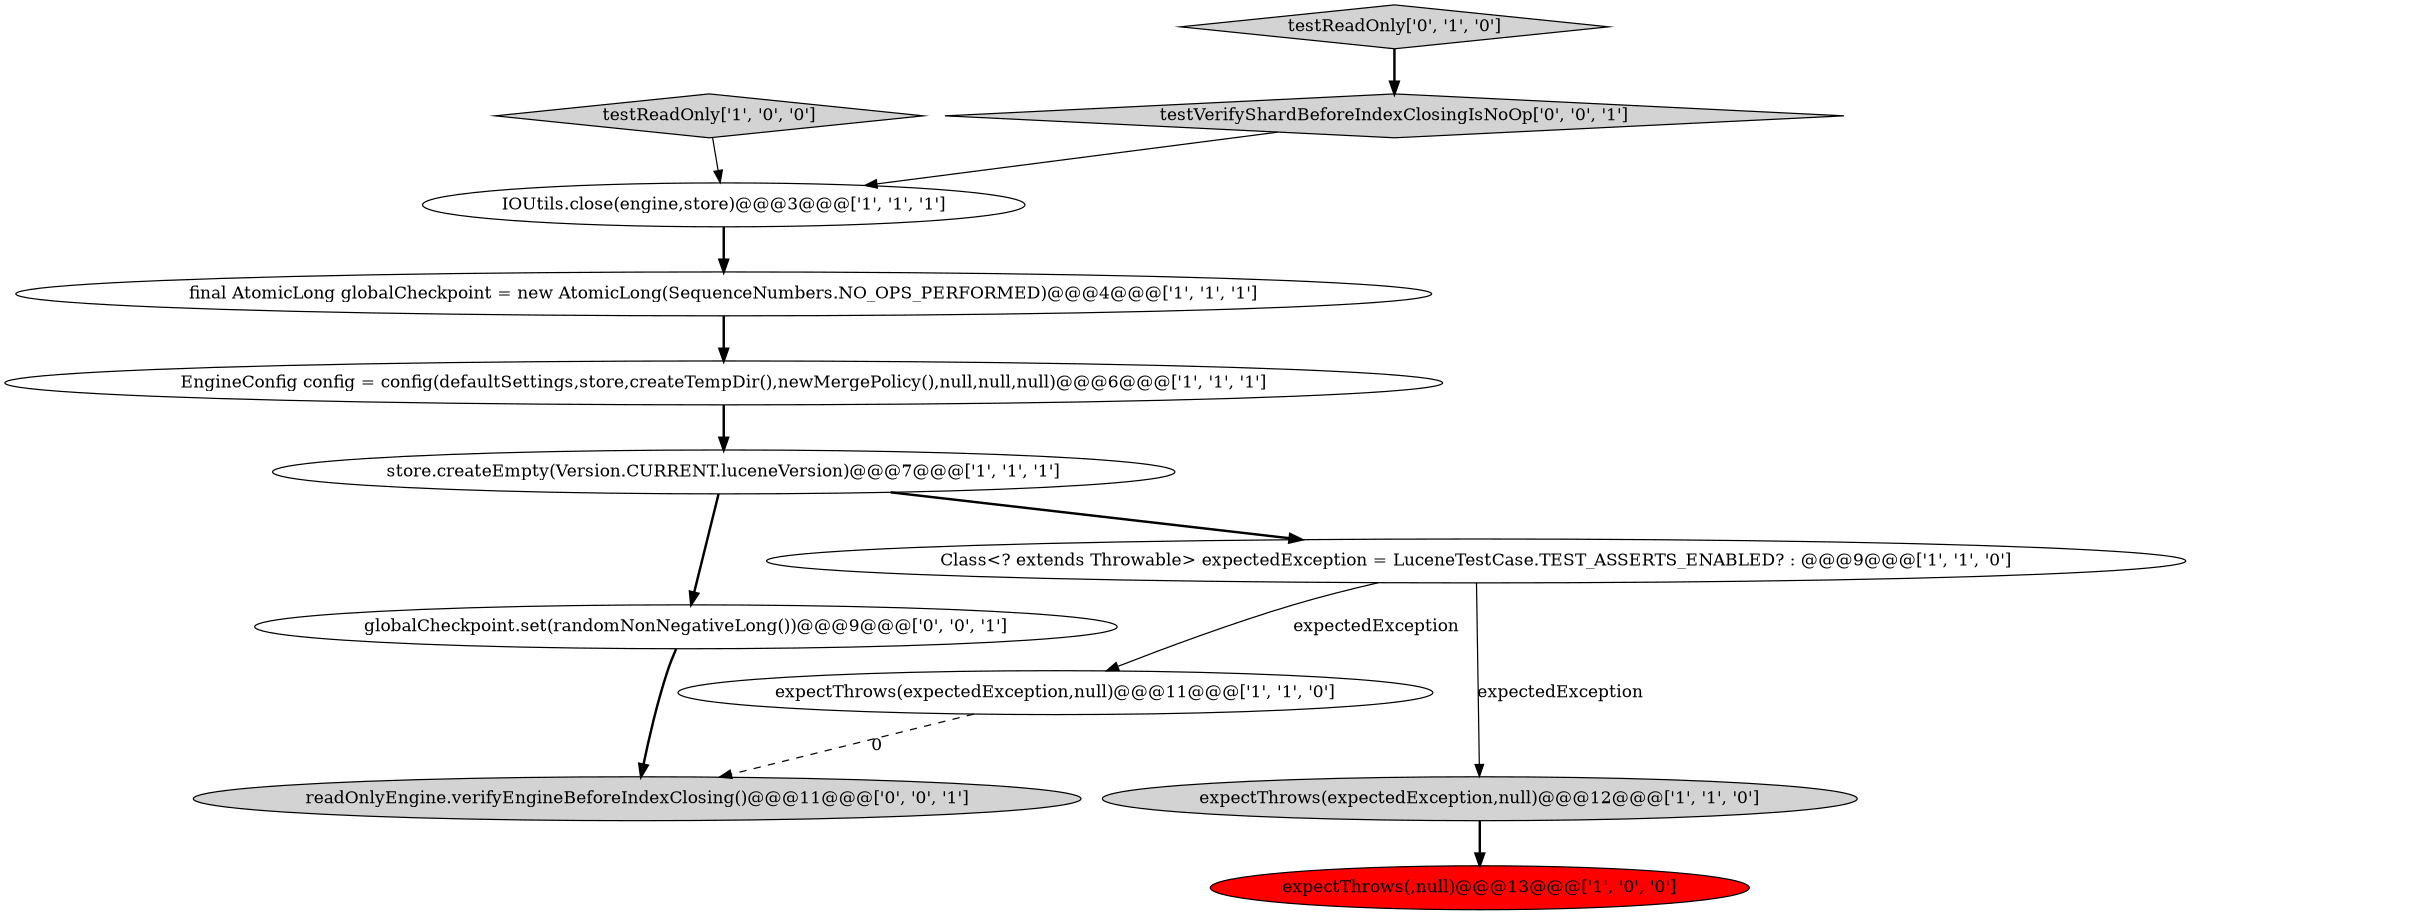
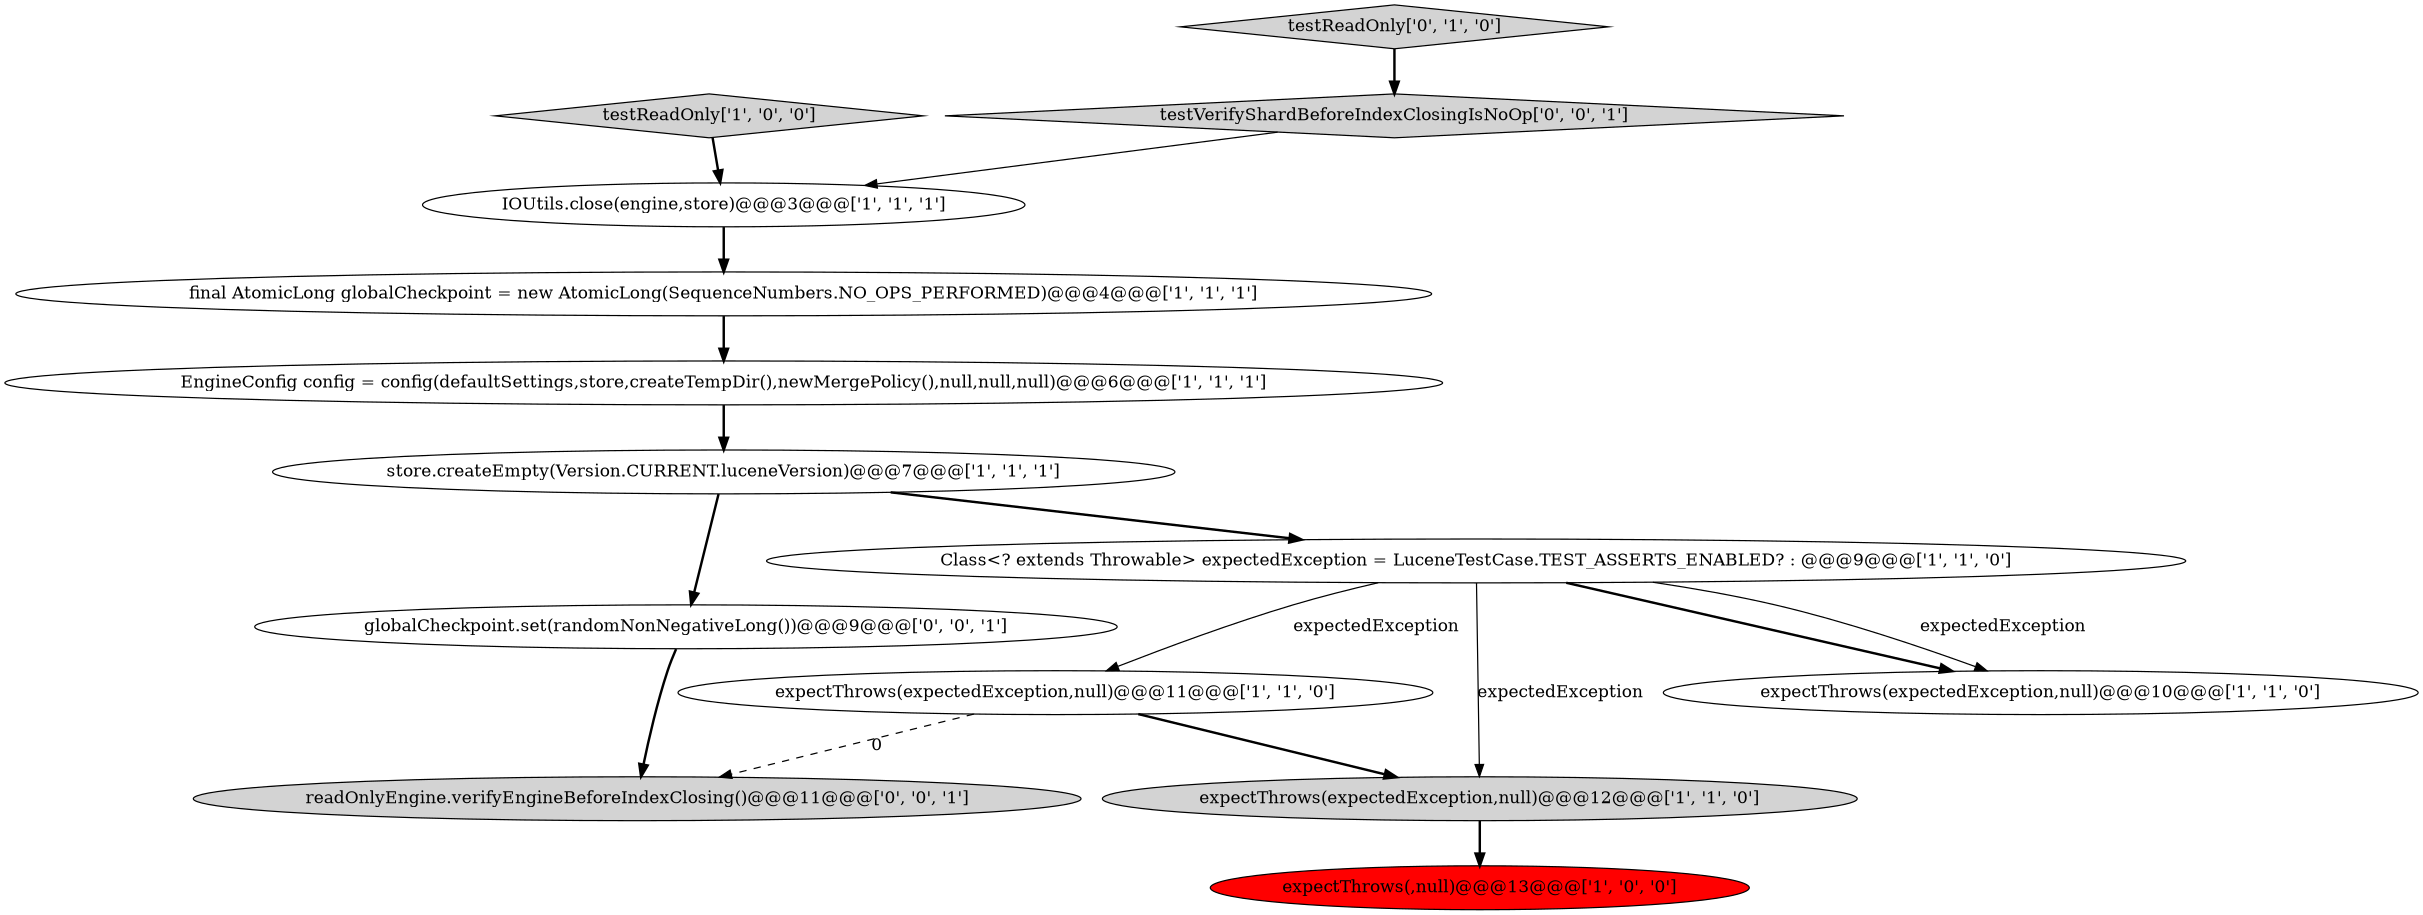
(715, 154) -> (715, 154)
none -> (2041, 693)
none -> (1261, 744)
